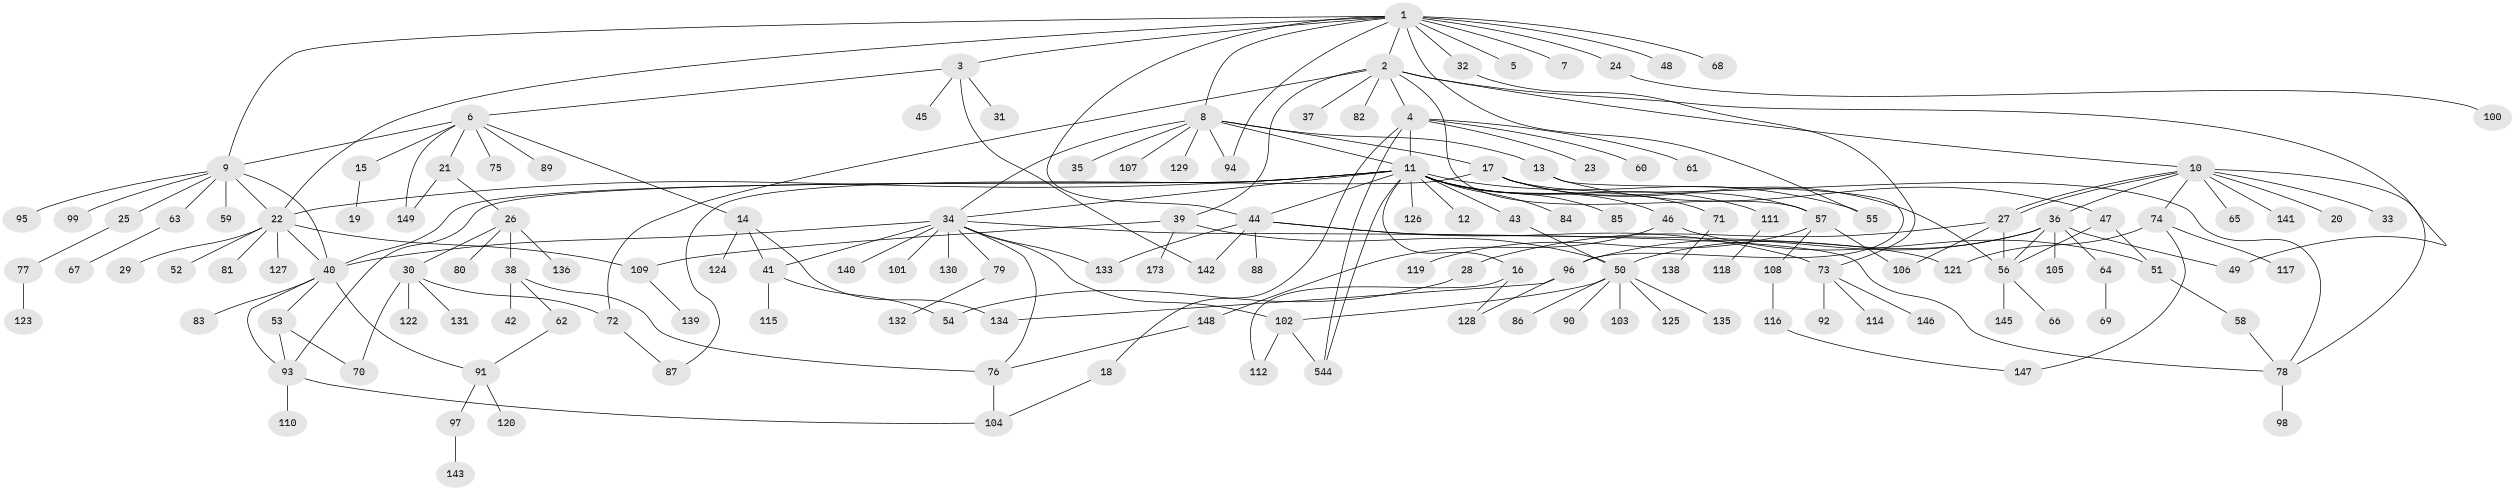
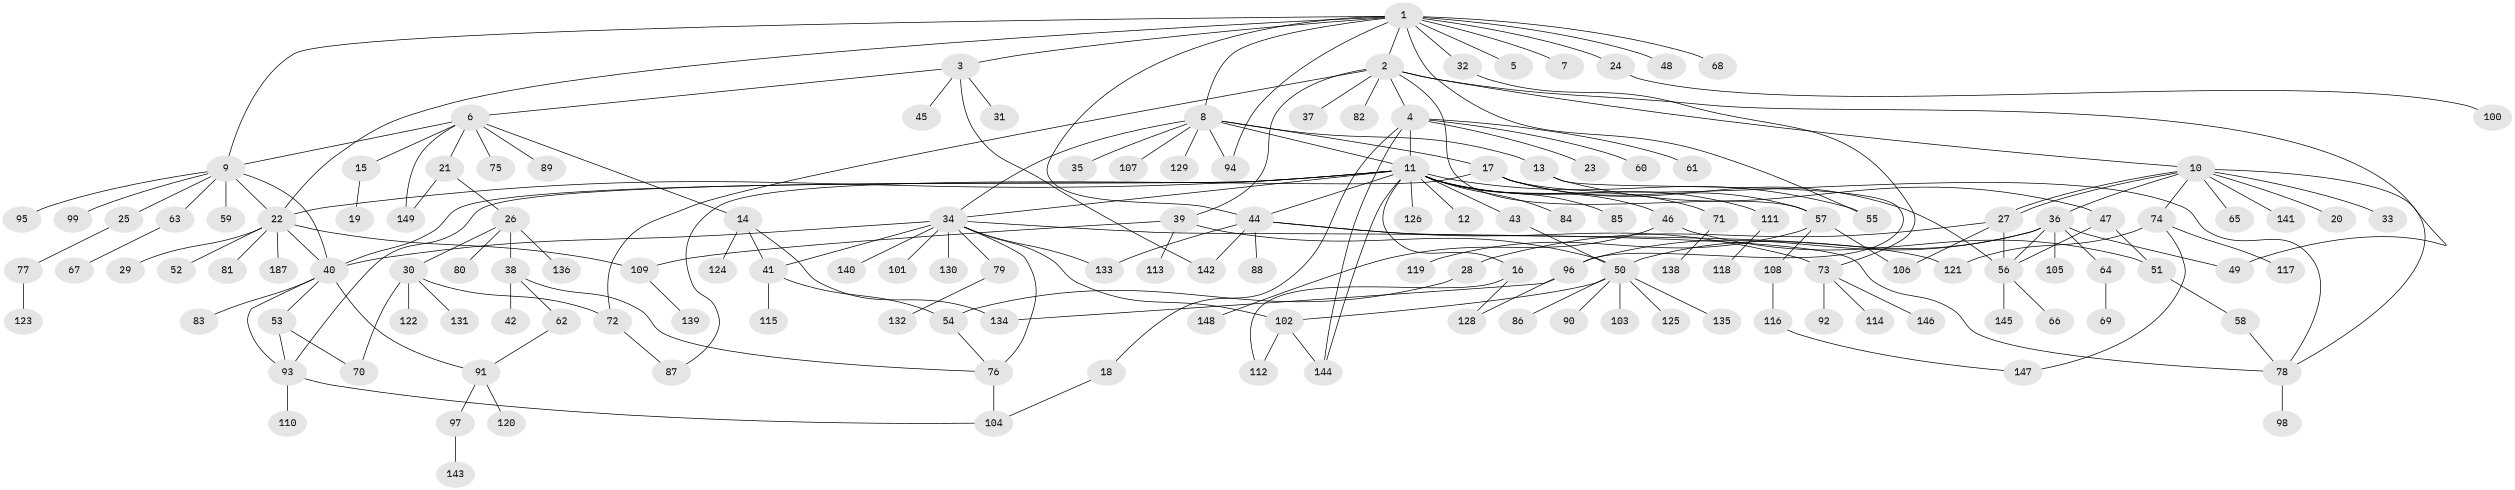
(278, 271) -> (278, 271)
(1155, 271) -> (1155, 271)
(1100, 347) -> (971, 347)
(1323, 373) -> (1323, 373)
